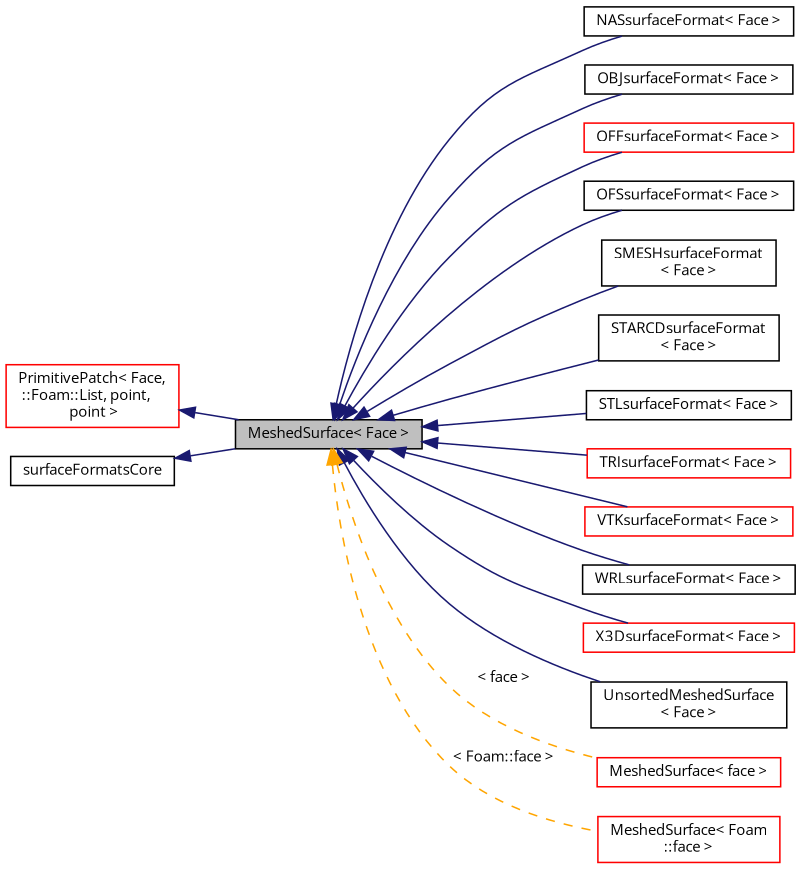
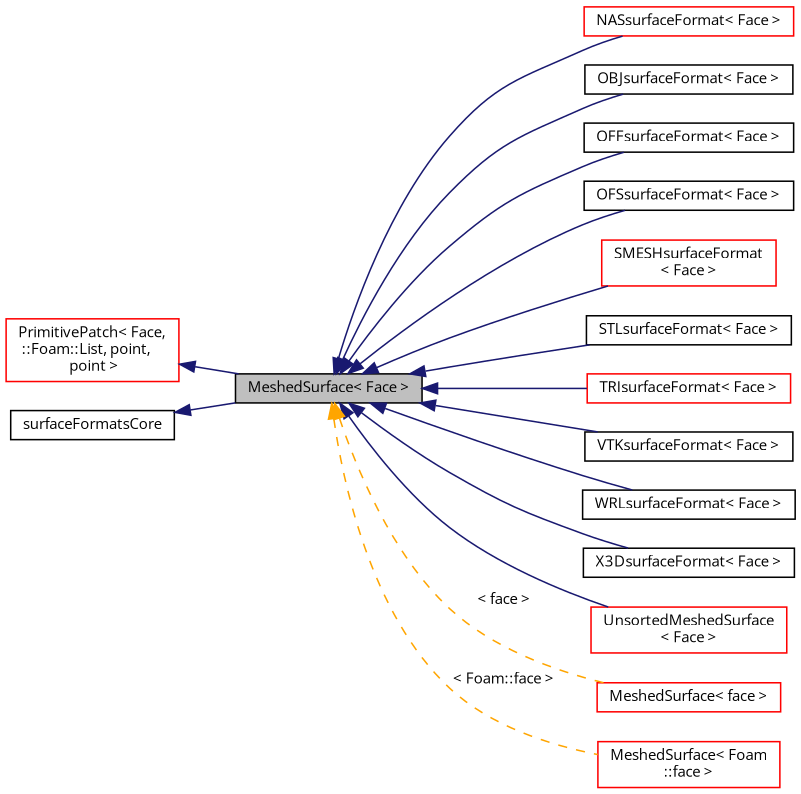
(689, 21) -> (689, 21)
(689, 138) -> (689, 138)
(689, 263) -> (689, 263)
(689, 338) -> none
(689, 521) -> (689, 447)
(689, 638) -> (689, 563)
(689, 705) -> (689, 630)
